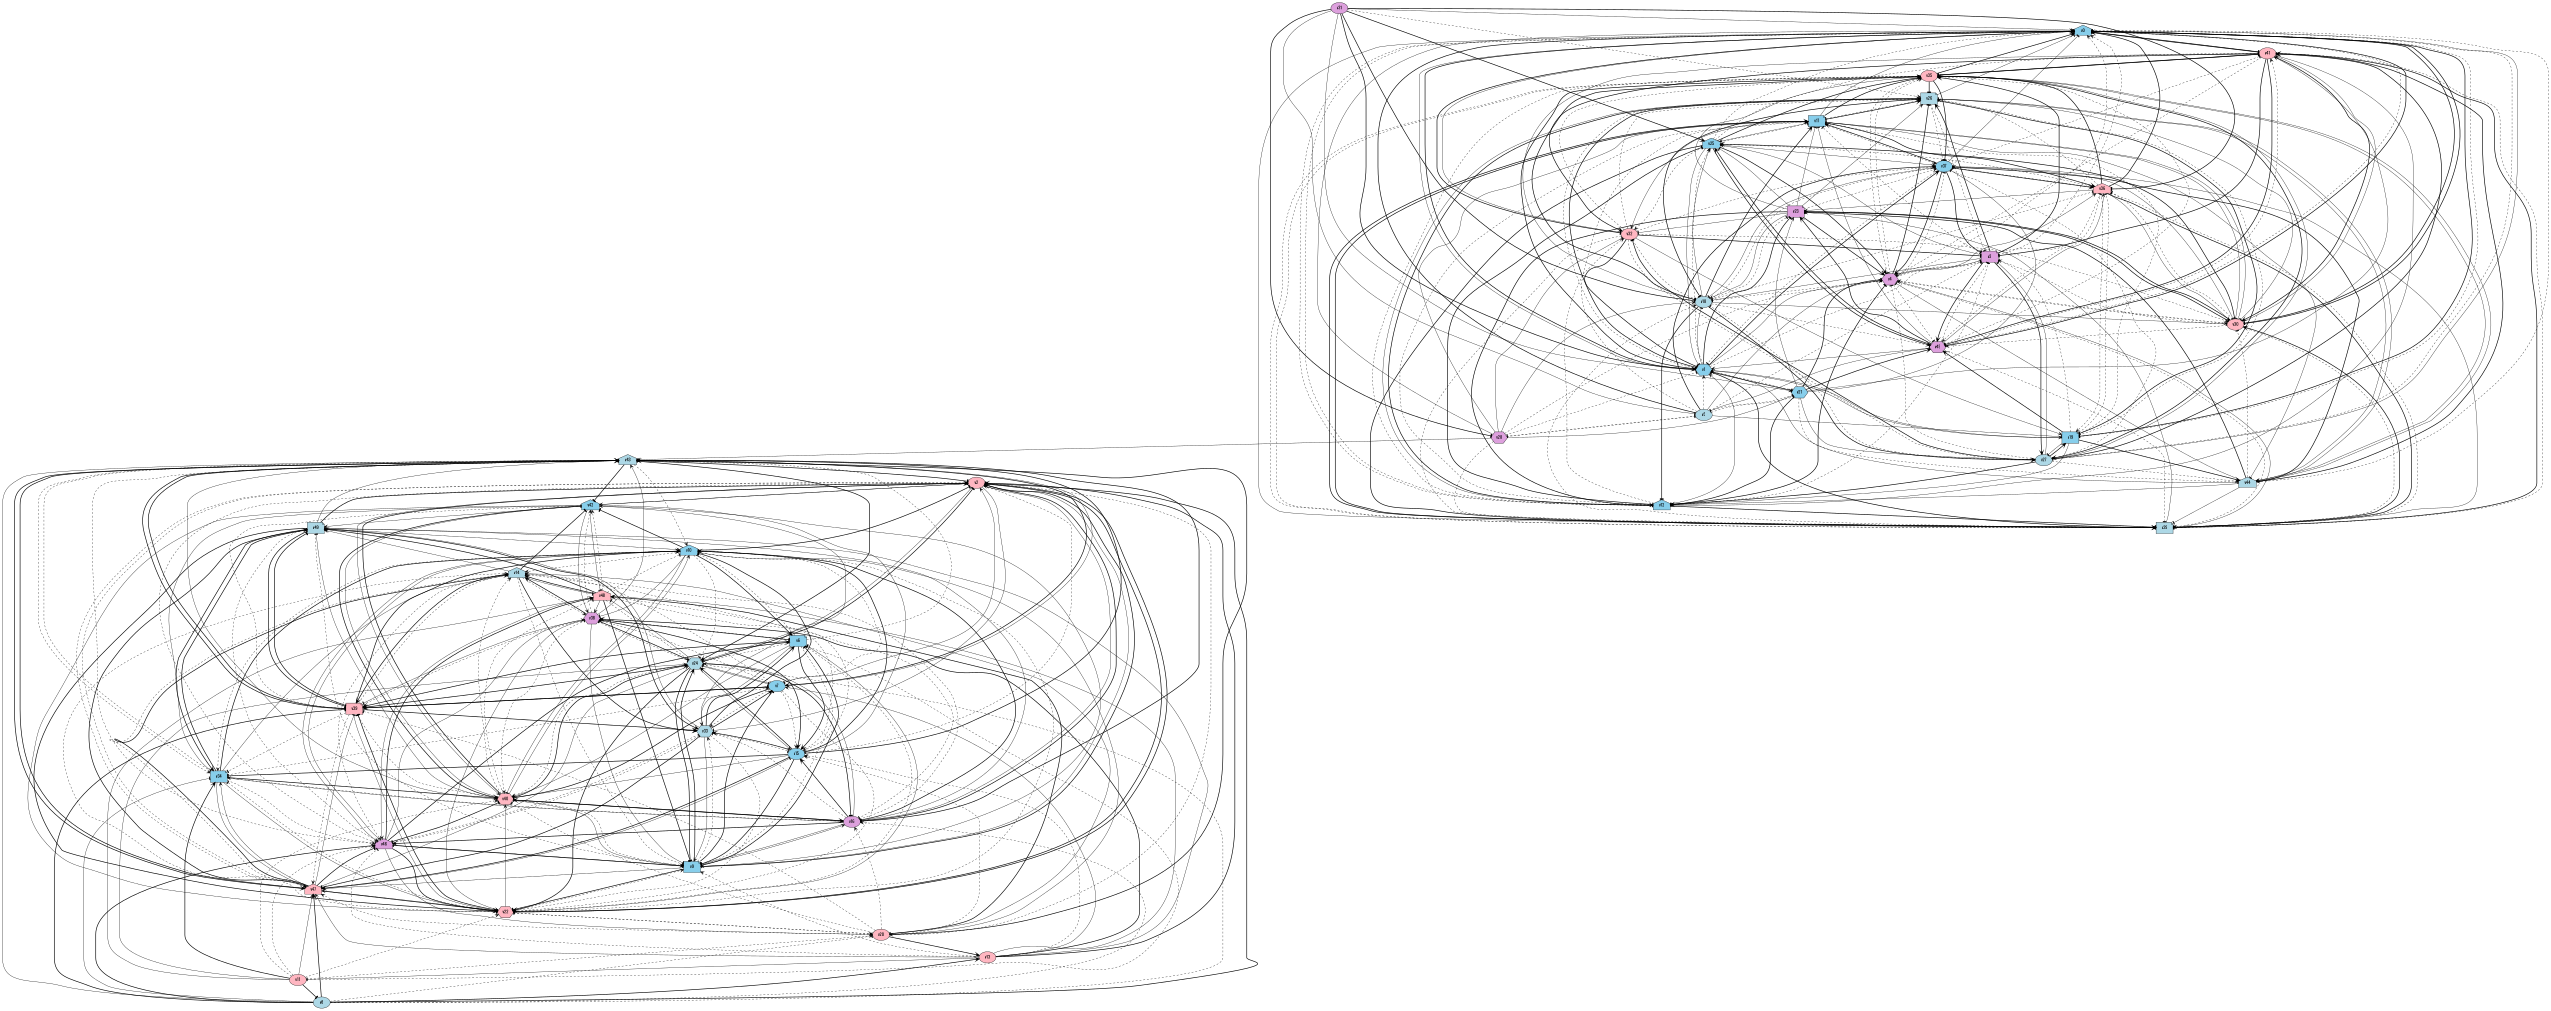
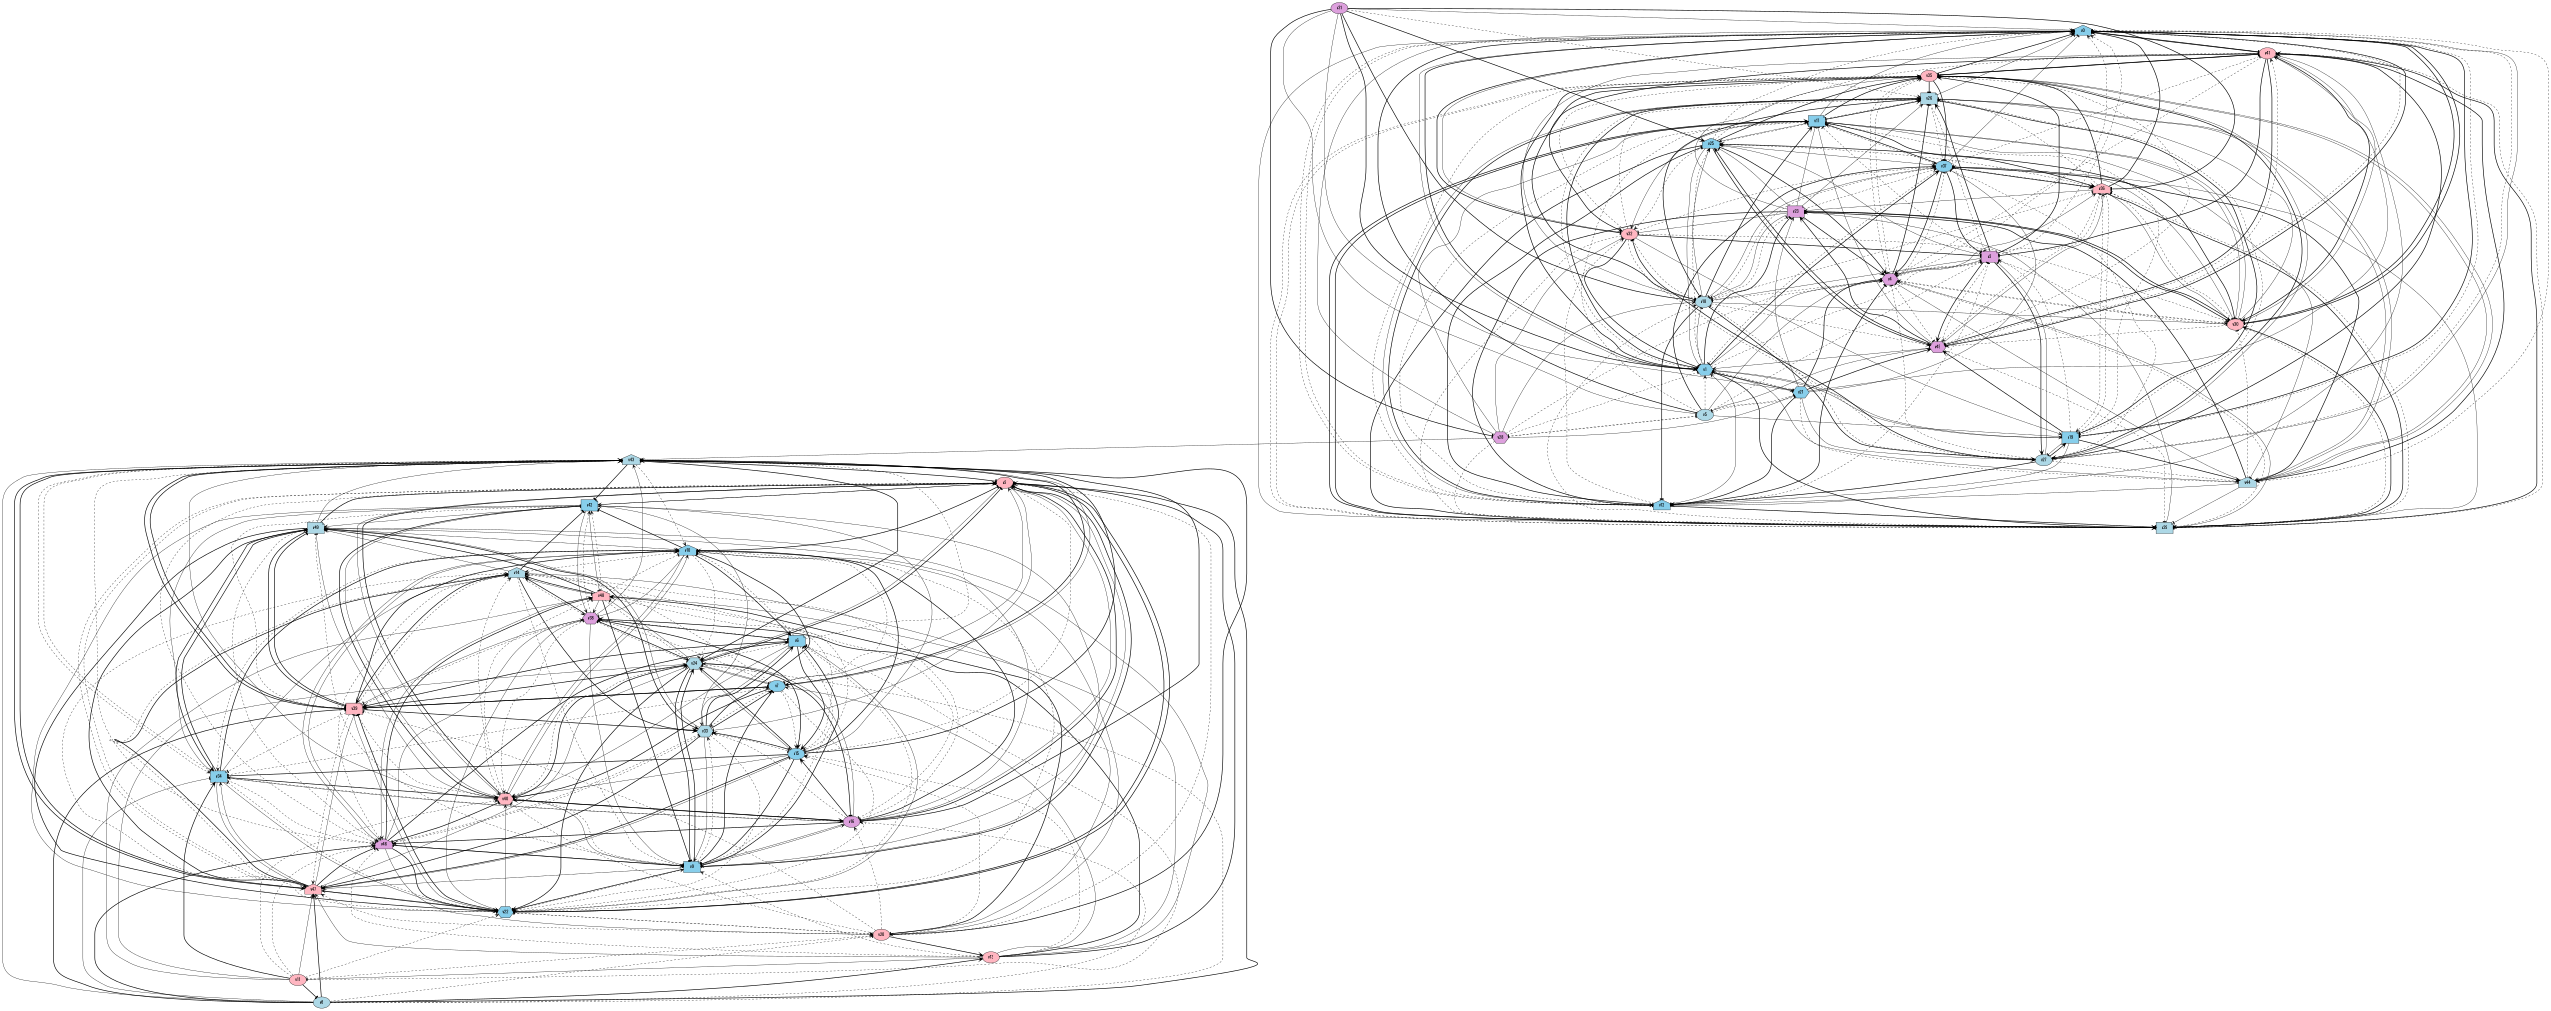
(590, 505) -> (589, 505)
(505, 912) -> (505, 912)
